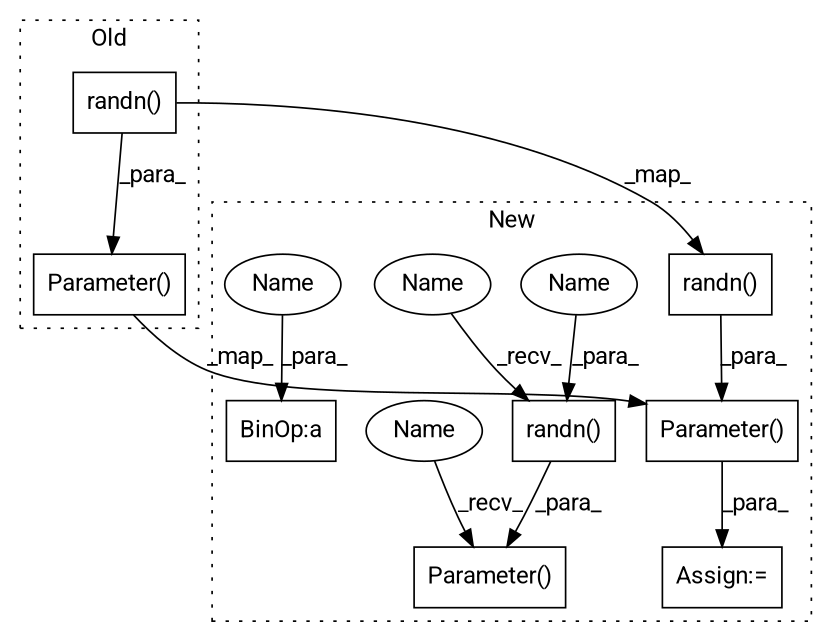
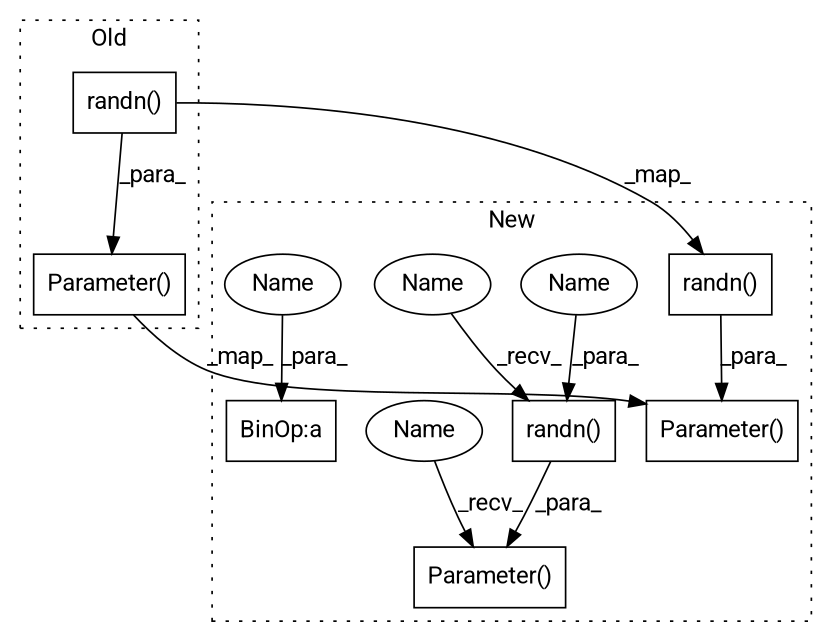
(722, 577) -> none
